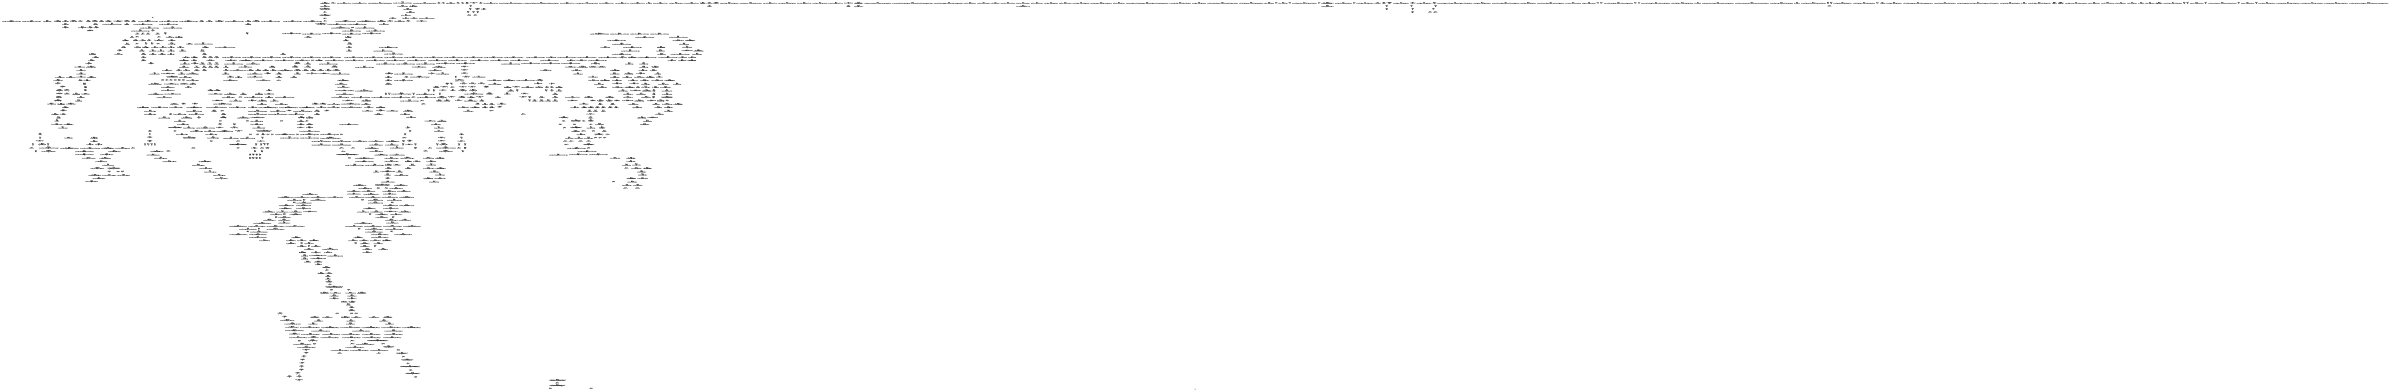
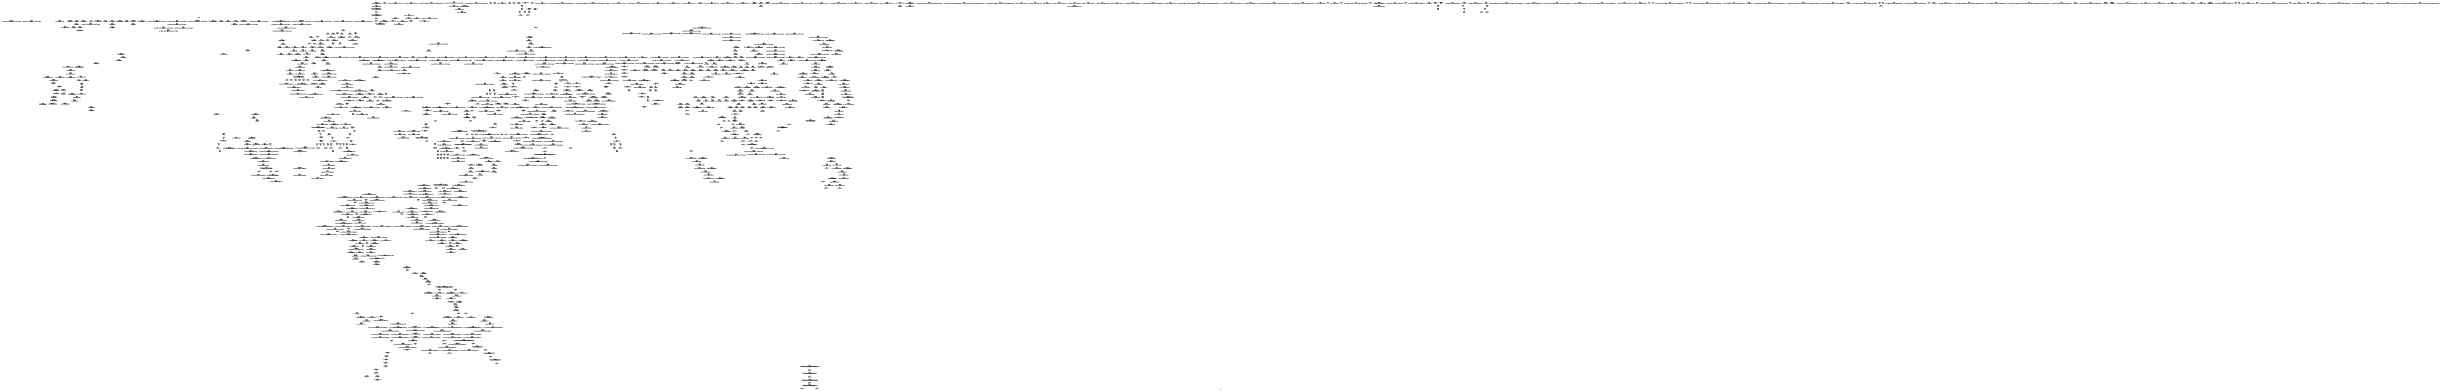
(153, 51) -> none
